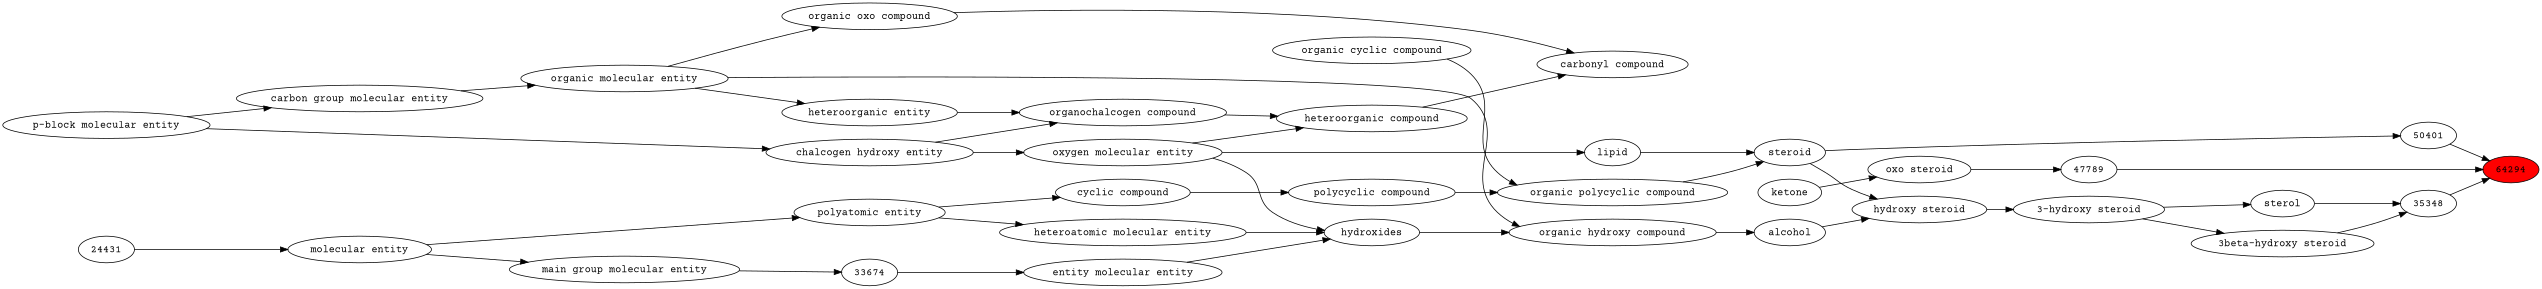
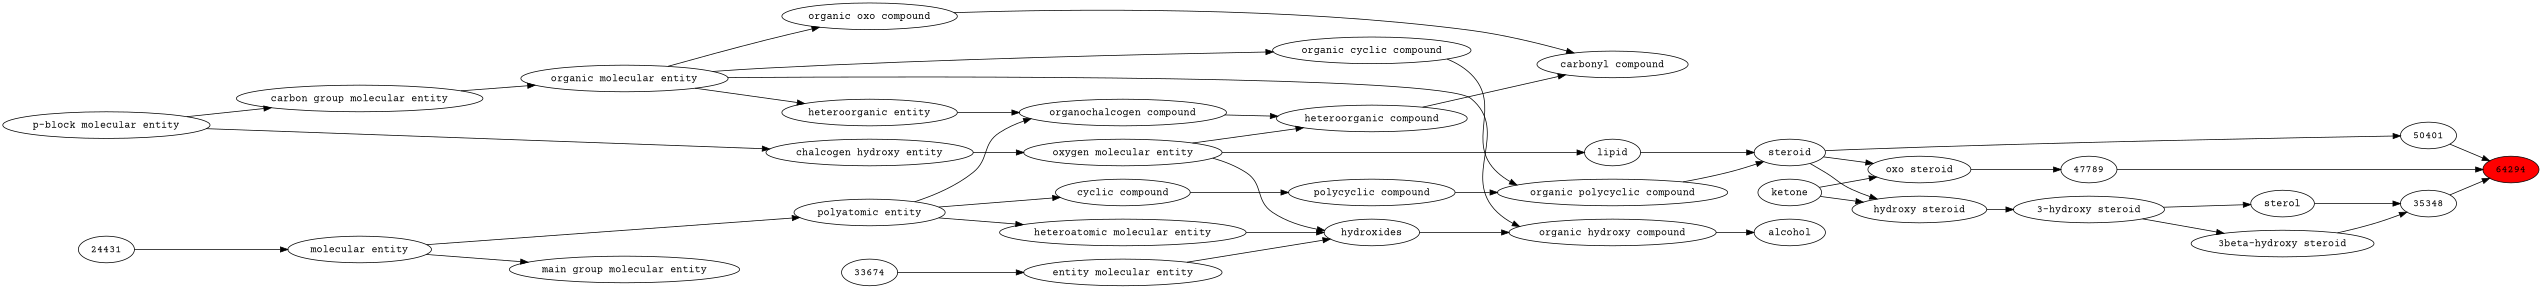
none -> (989, 59)
(993, 133) -> (977, 169)
none -> (1845, 160)
(1842, 223) -> (1838, 199)
(787, 271) -> none
